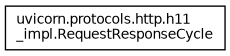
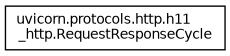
(115, 28) -> (115, 28)
